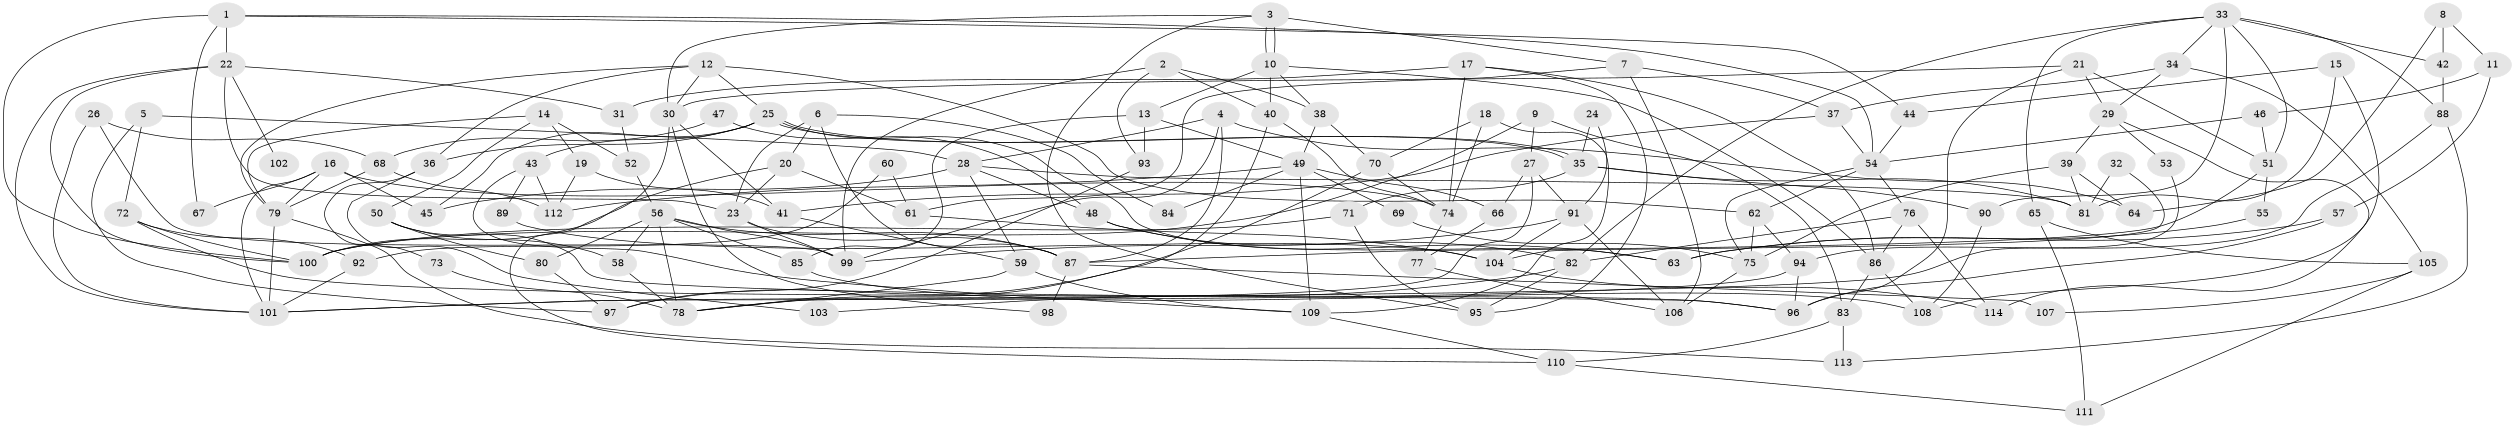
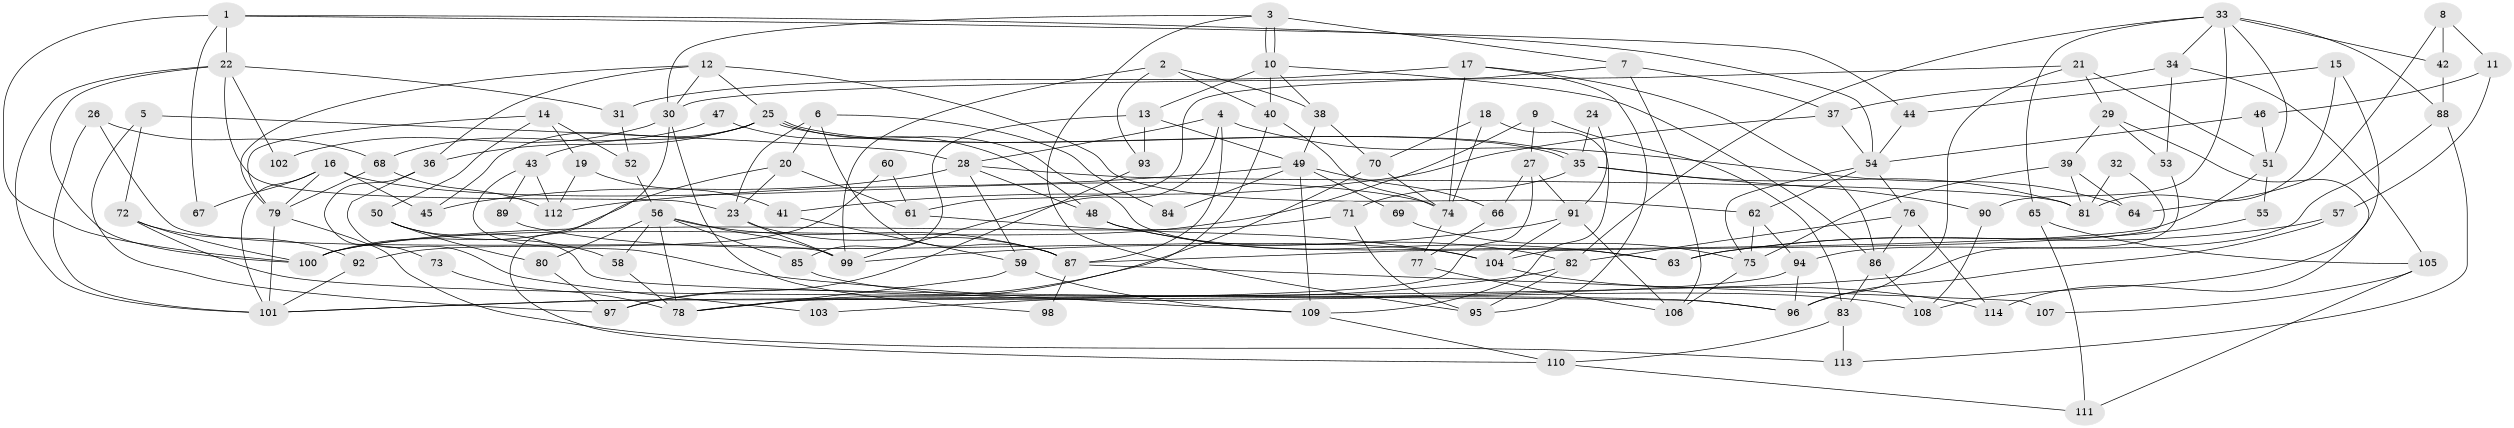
(2150, 82) -> (2169, 118)
(726, 164) -> (438, 138)
